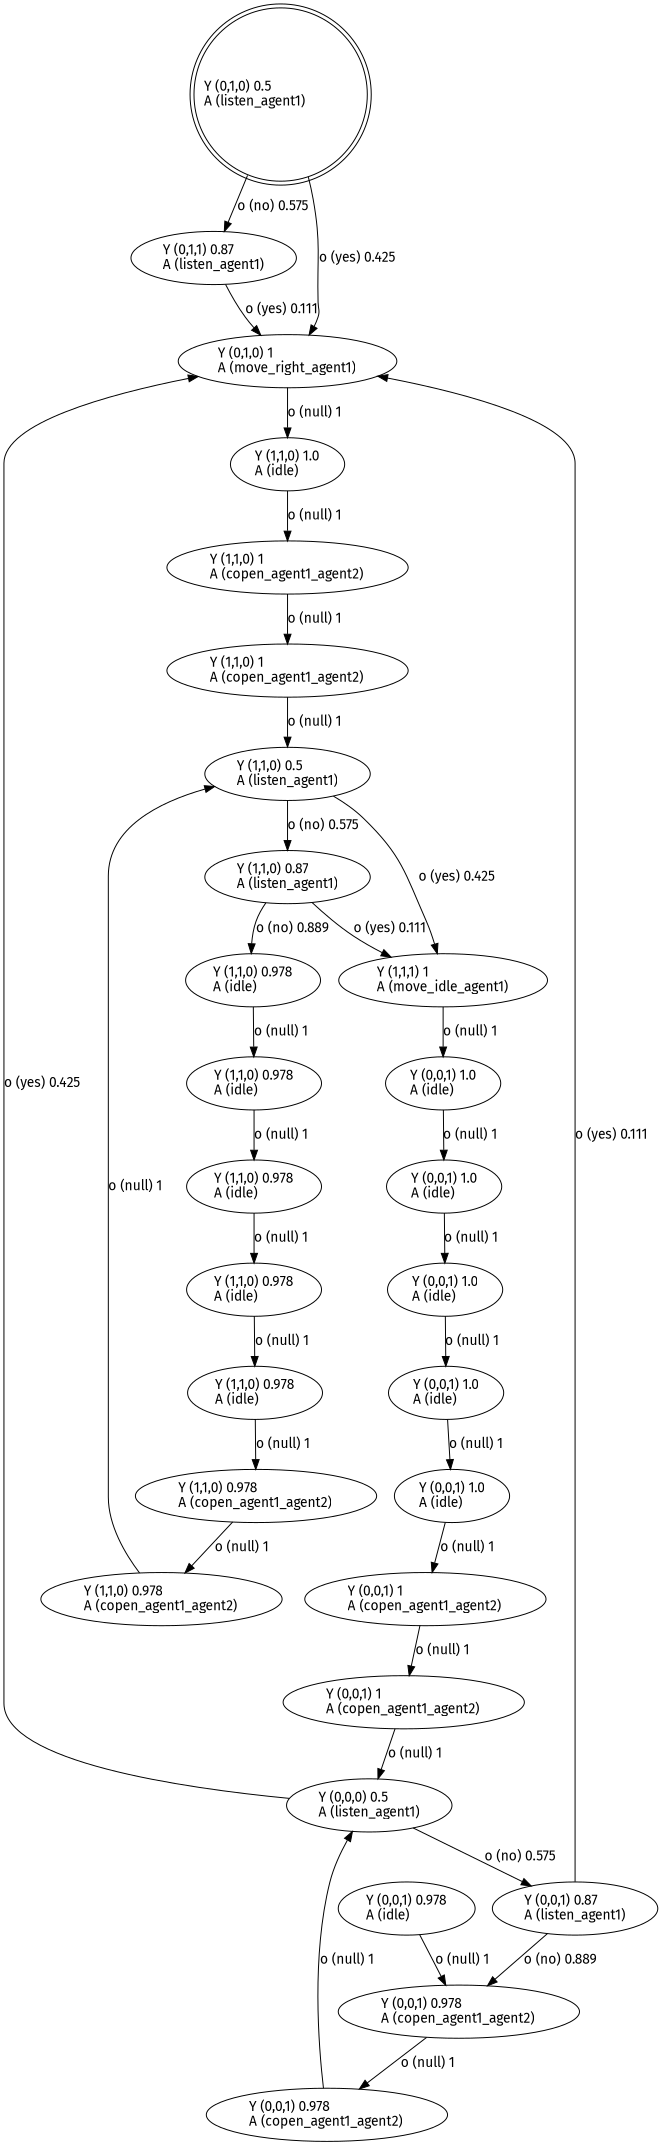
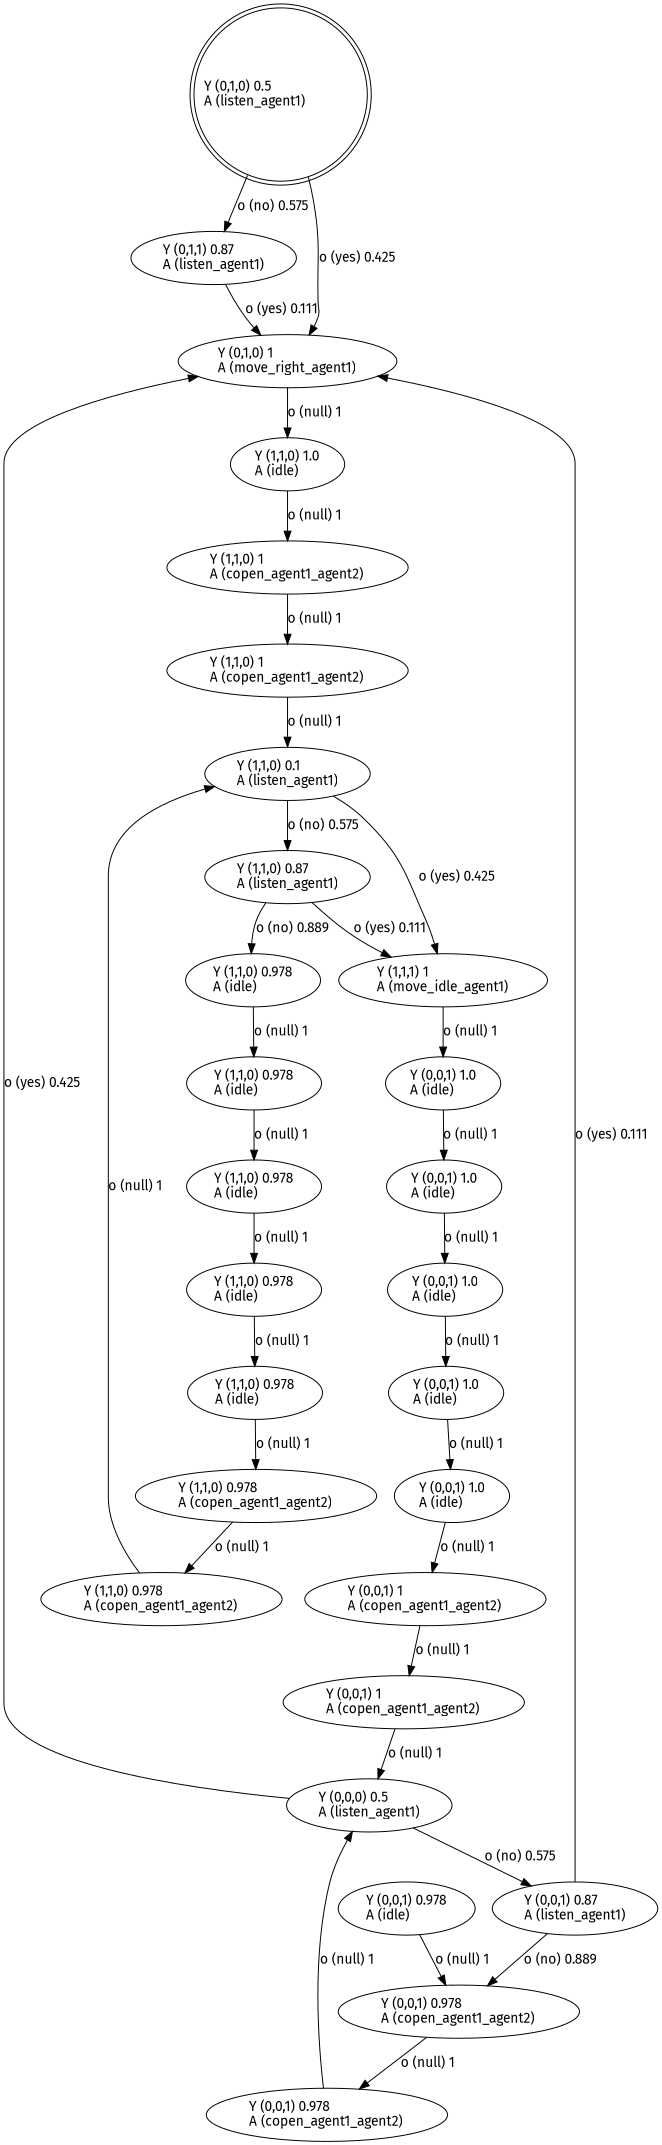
(288, 774) -> (288, 774)
